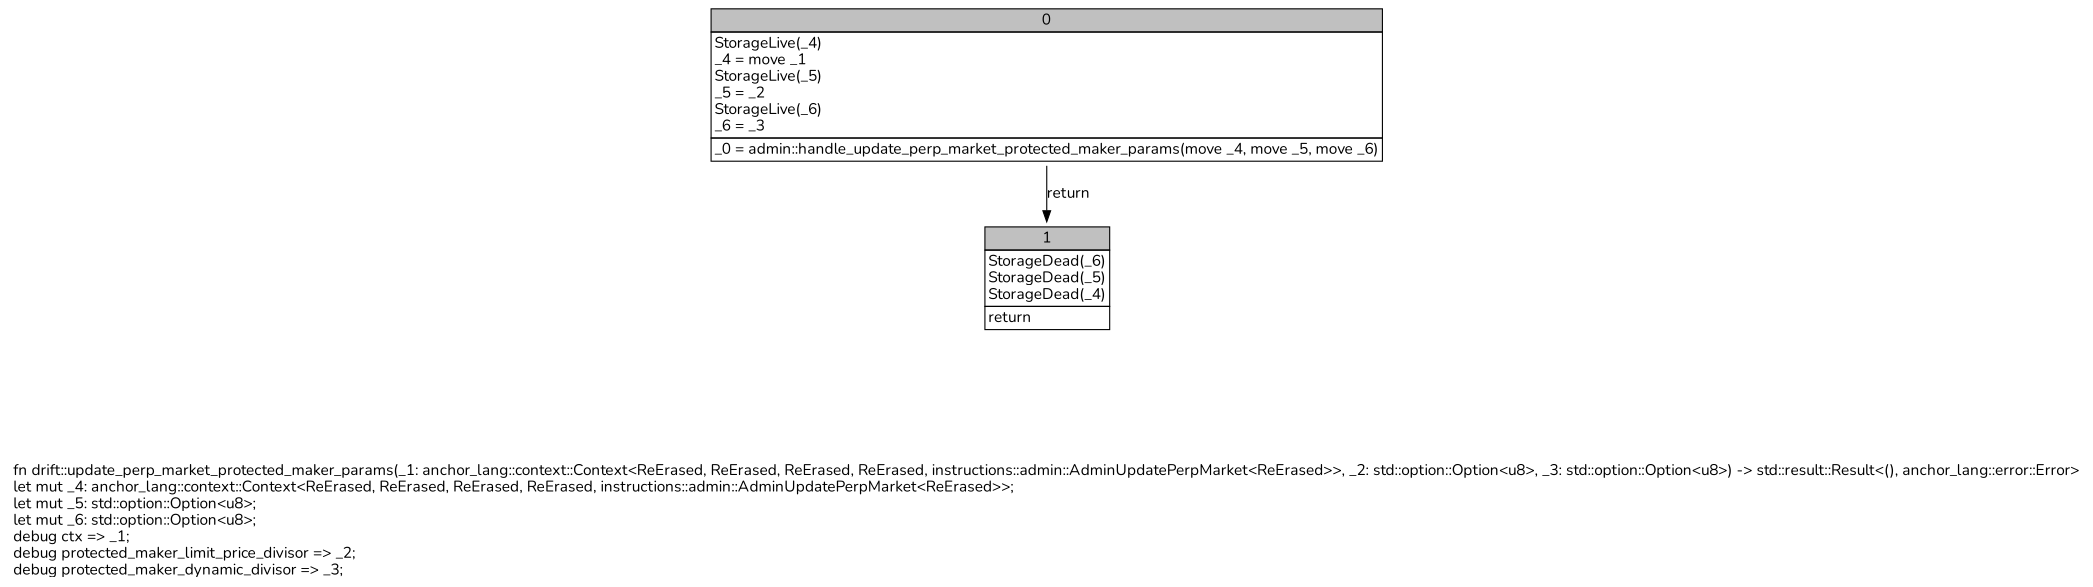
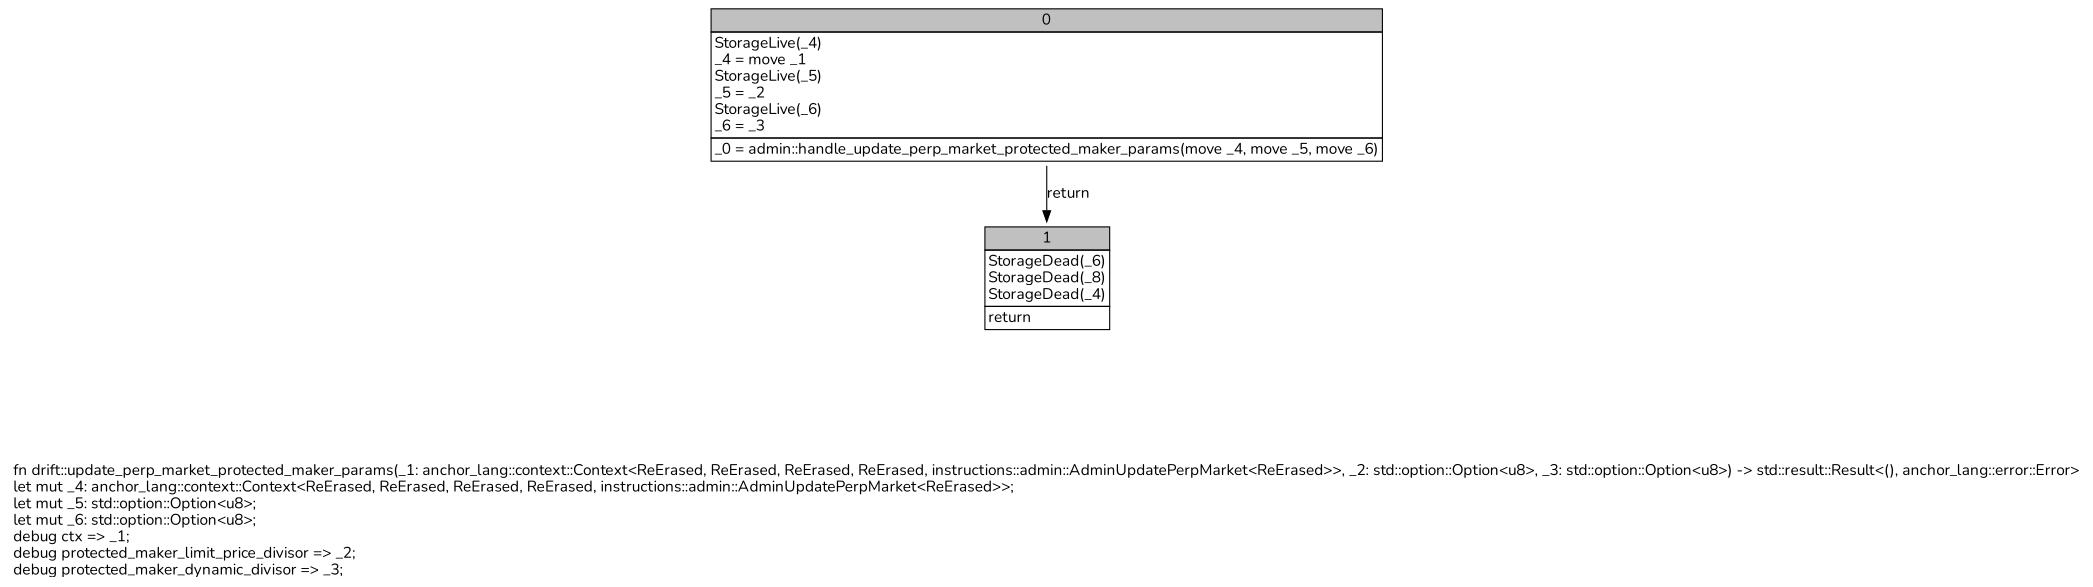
(1047, 278) -> (1047, 278)
